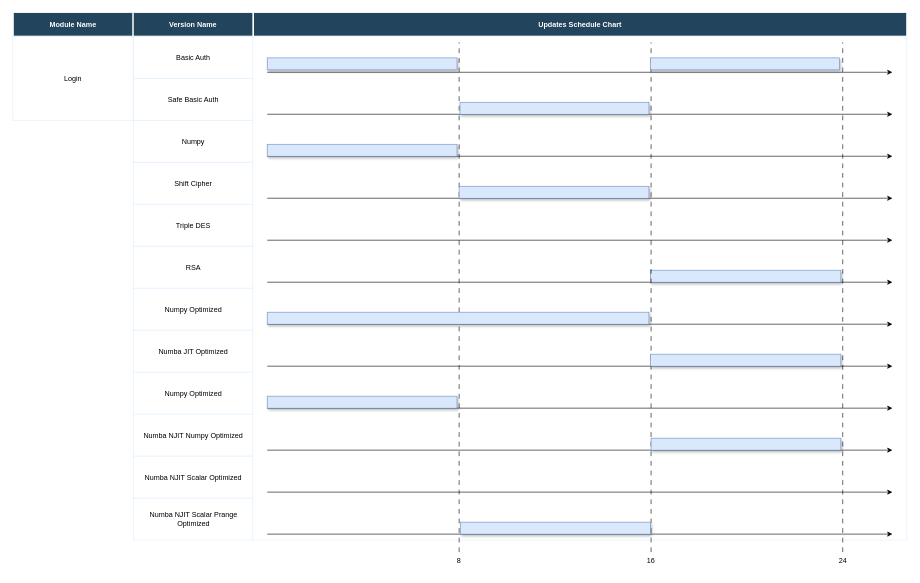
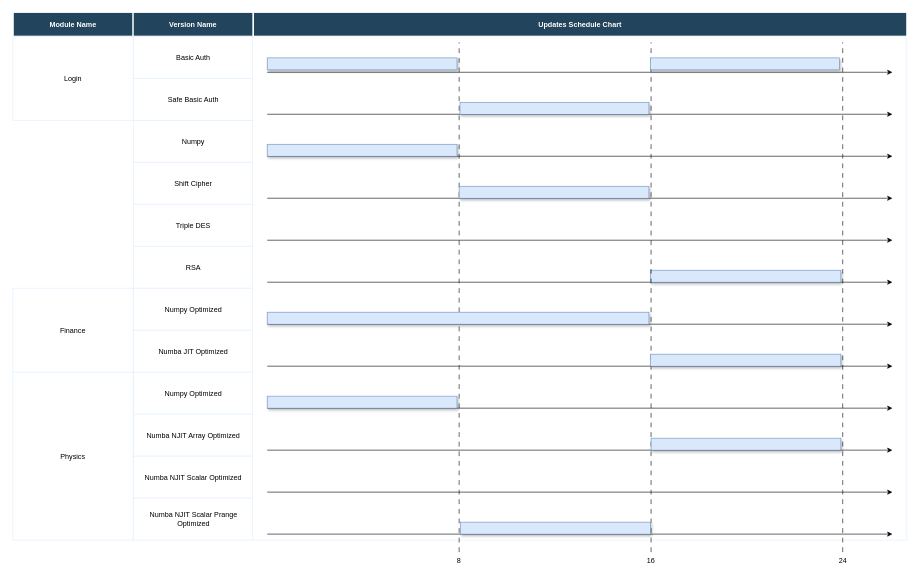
none -> (73, 330)
(193, 436) -> (193, 436)
none -> (73, 456)
